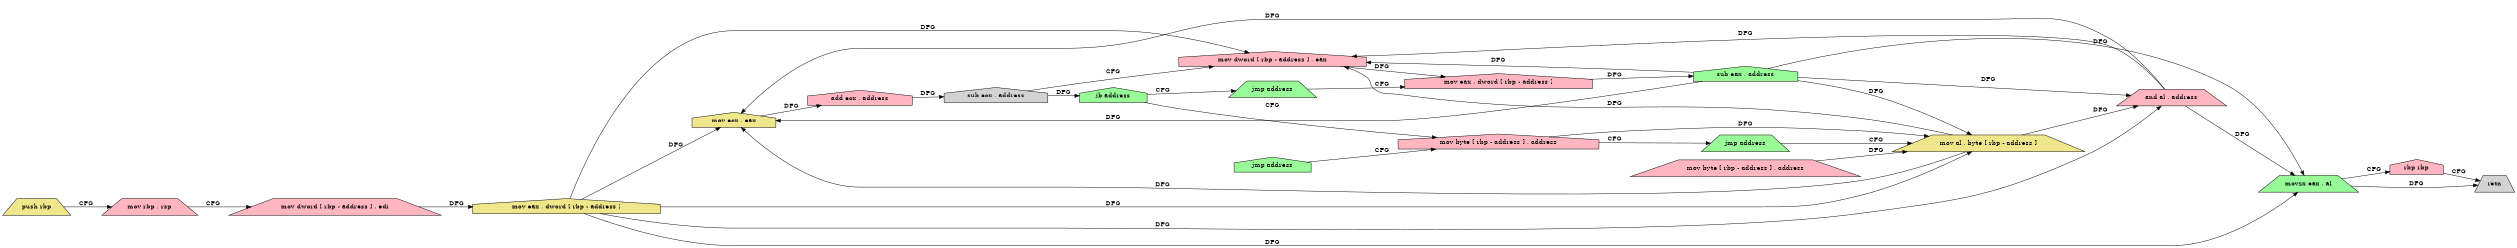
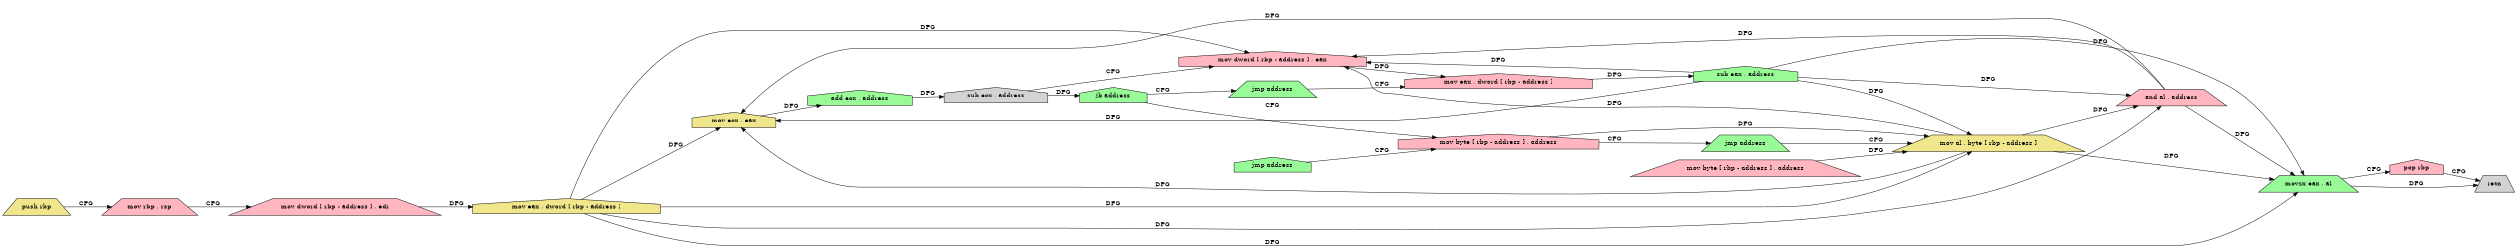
(860, 99) -> (860, 99)
none -> (2162, 165)
(2417, 168) -> (2417, 168)
